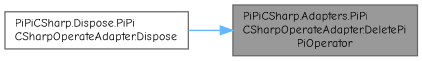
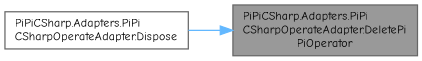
(97, 30) -> (97, 30)
